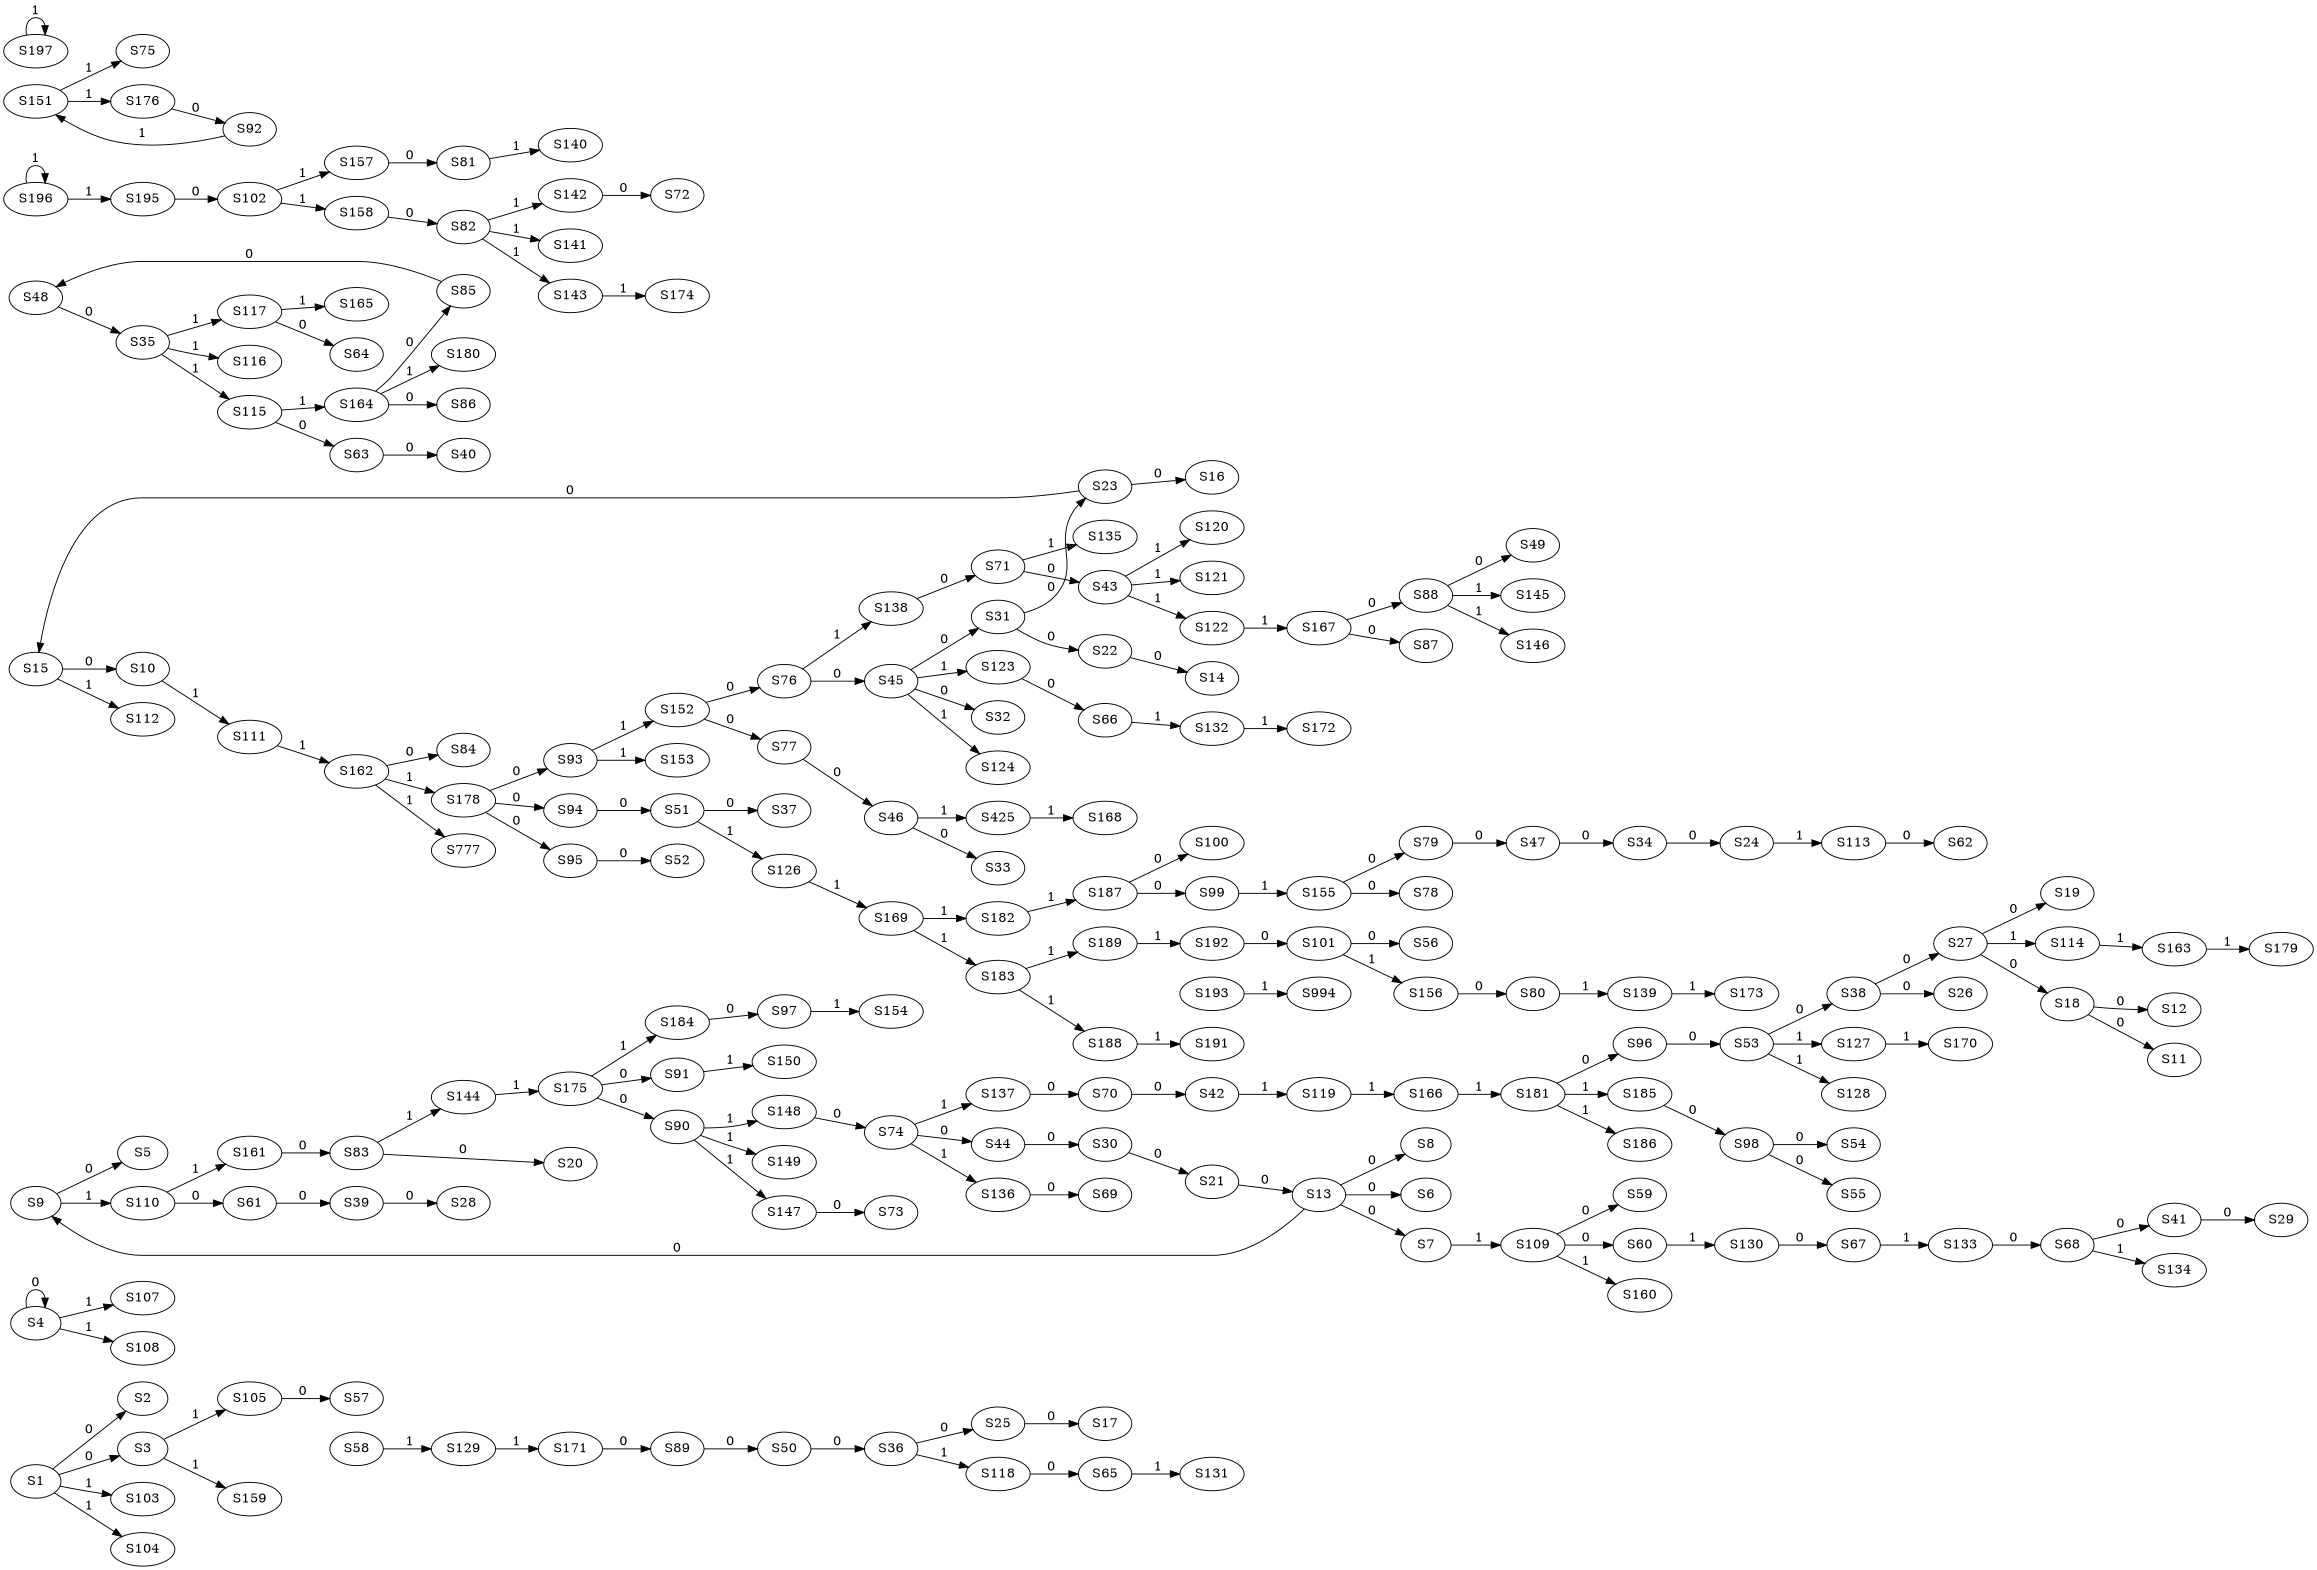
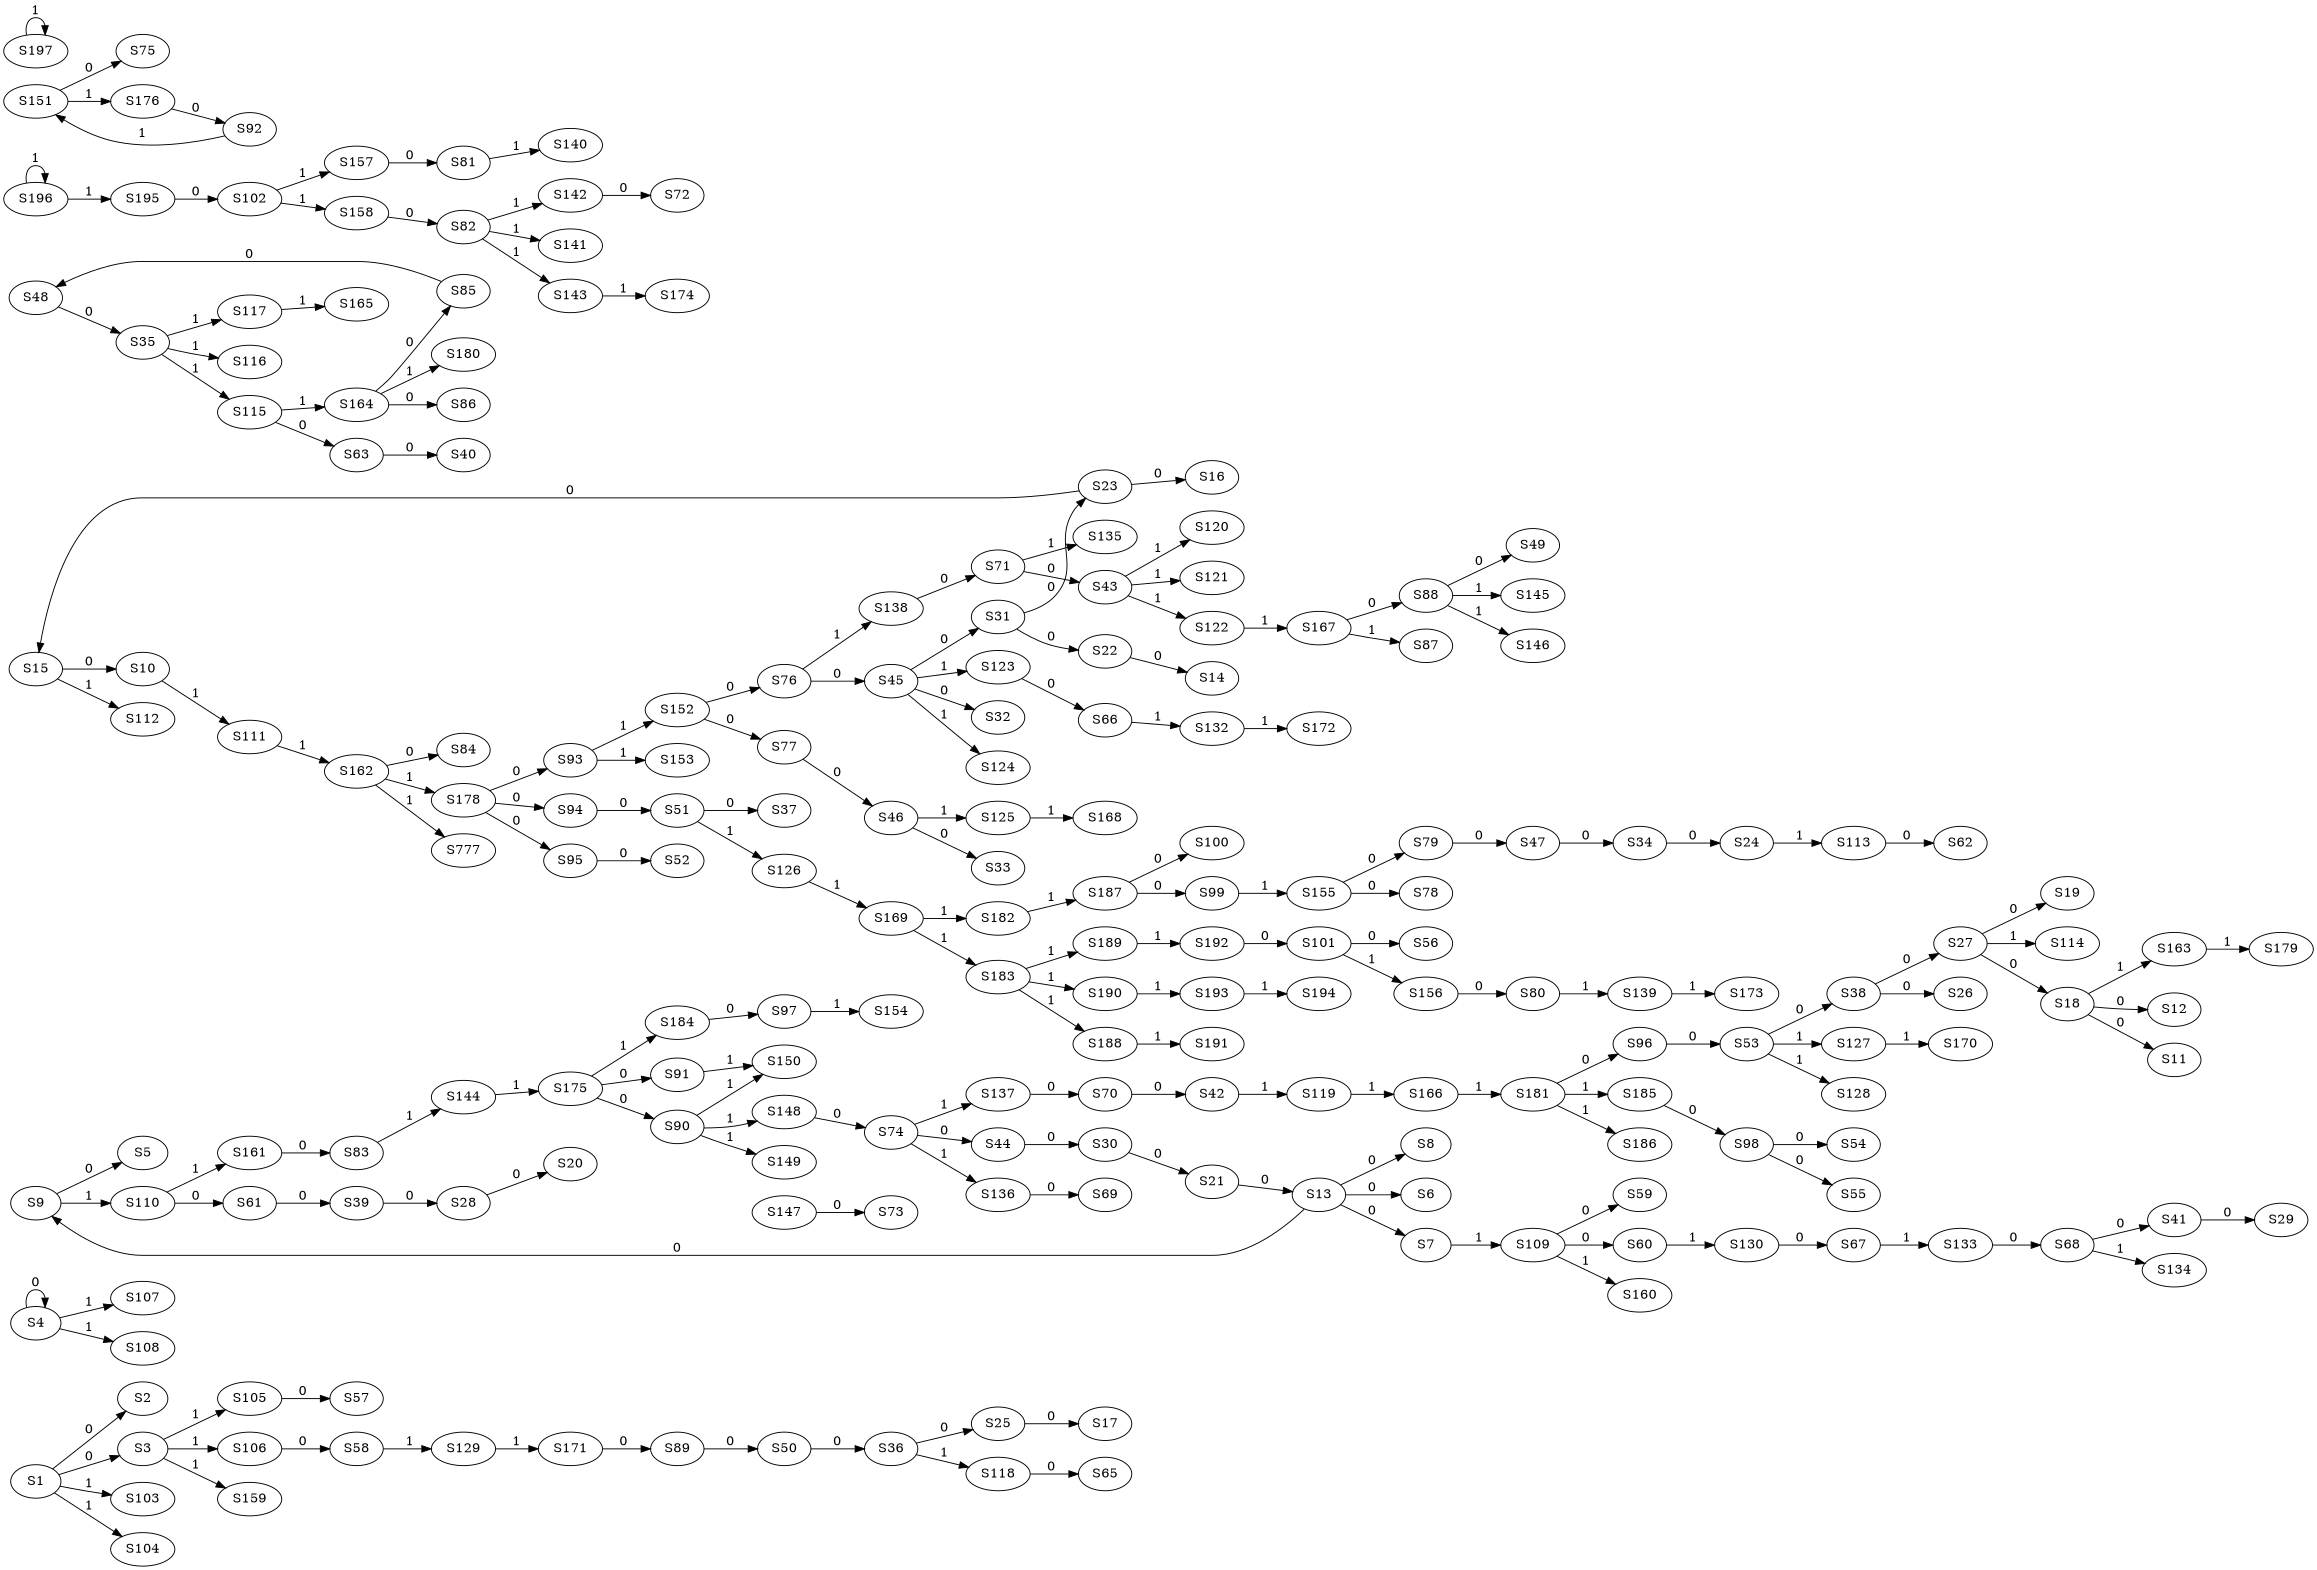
(89, 68) -> (89, 68)
(357, 355) -> none
(1372, 630) -> (1372, 630)
(998, 818) -> (998, 818)
(2116, 946) -> (2115, 979)
none -> (1105, 994)
(1319, 994) -> (1319, 994)
(459, 1158) -> (513, 1185)
(726, 1166) -> (726, 1097)
none -> (250, 1449)
(1212, 1474) -> none
